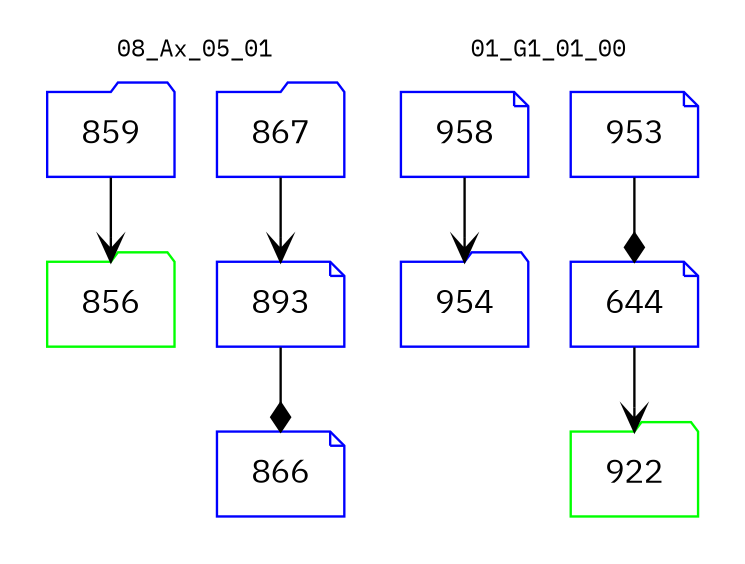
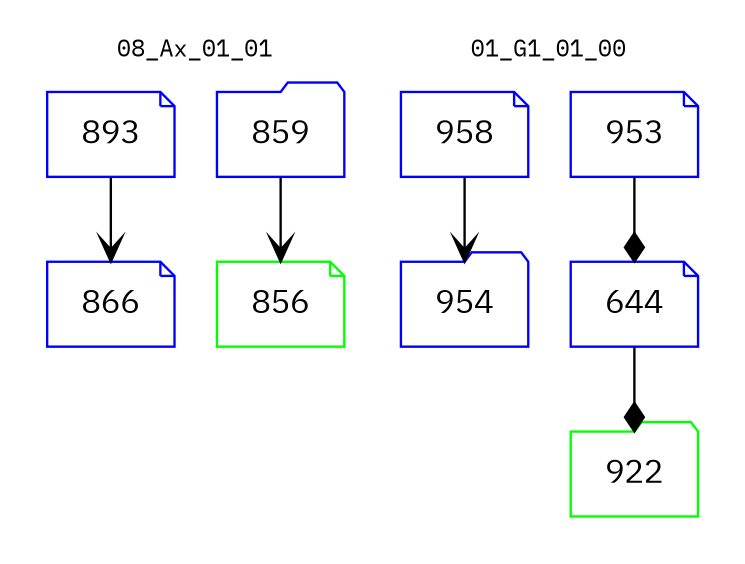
(196, 51) -> (196, 51)
(281, 134) -> none
(111, 304) -> (281, 304)
(281, 375) -> (111, 208)
(634, 378) -> (634, 375)
